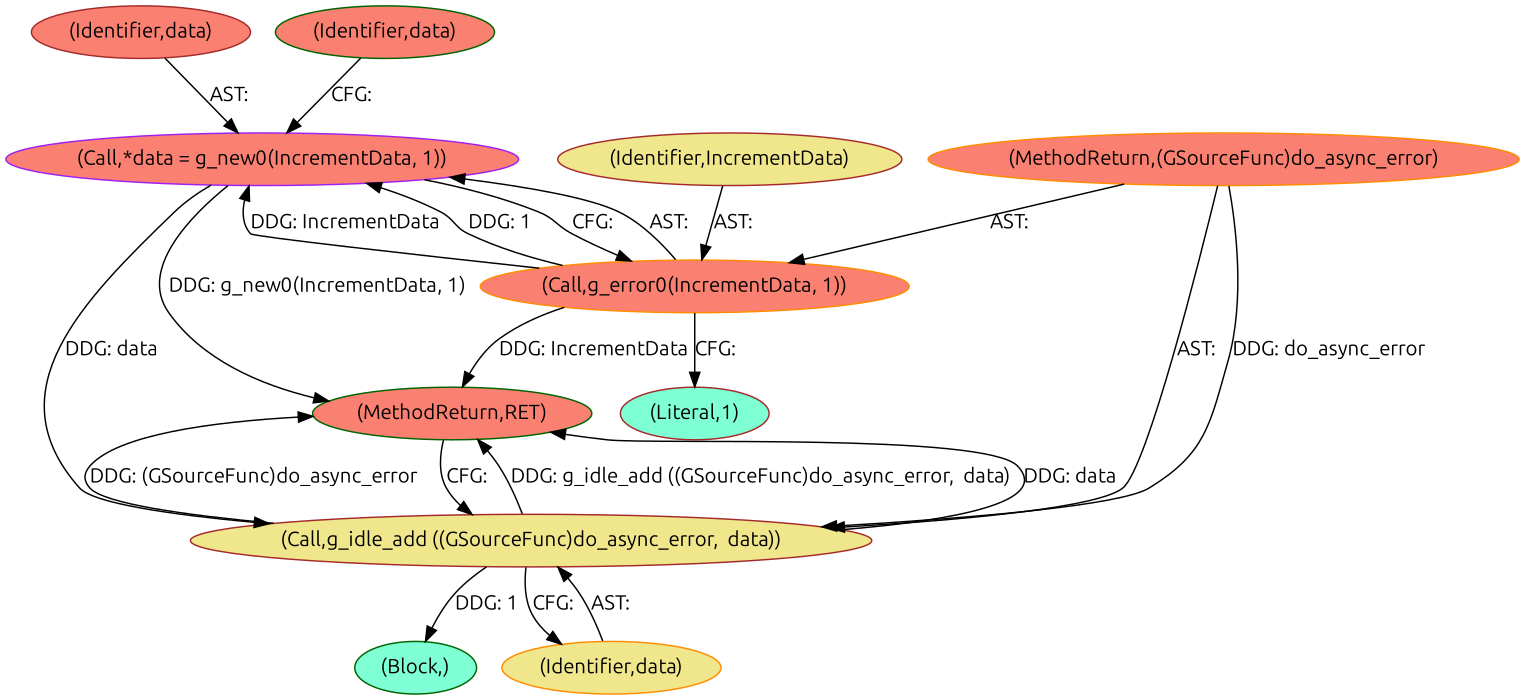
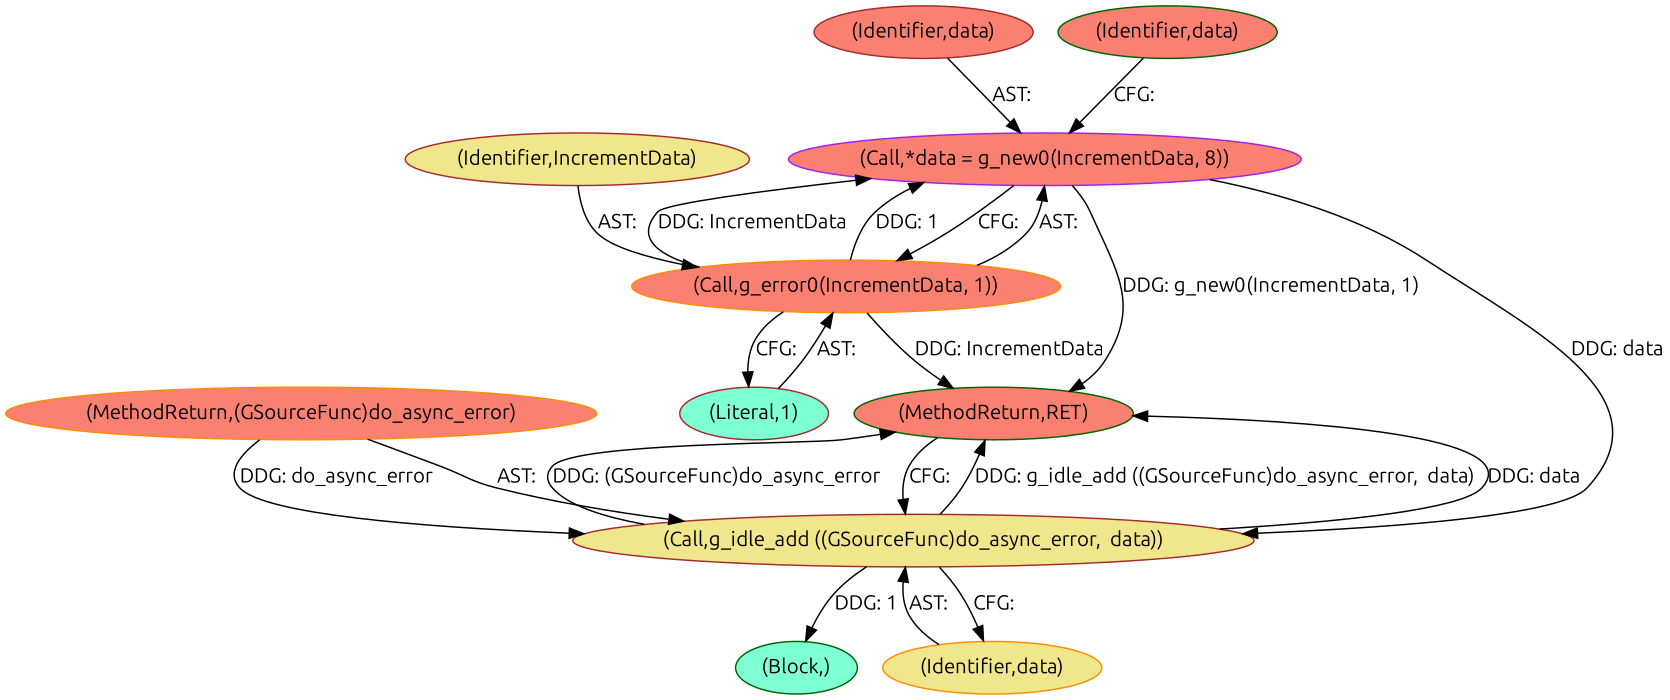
(262, 159) -> (1045, 159)
(964, 222) -> (804, 359)
